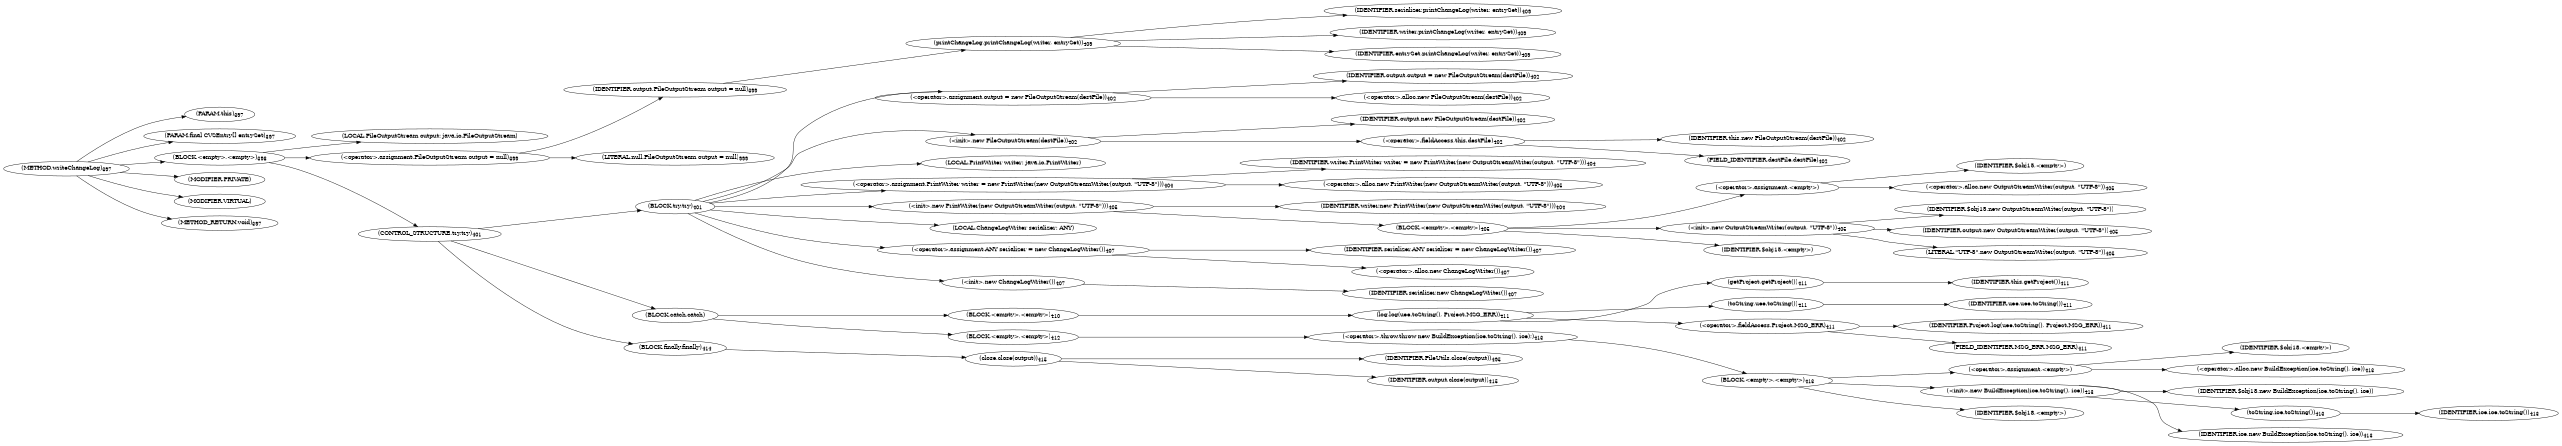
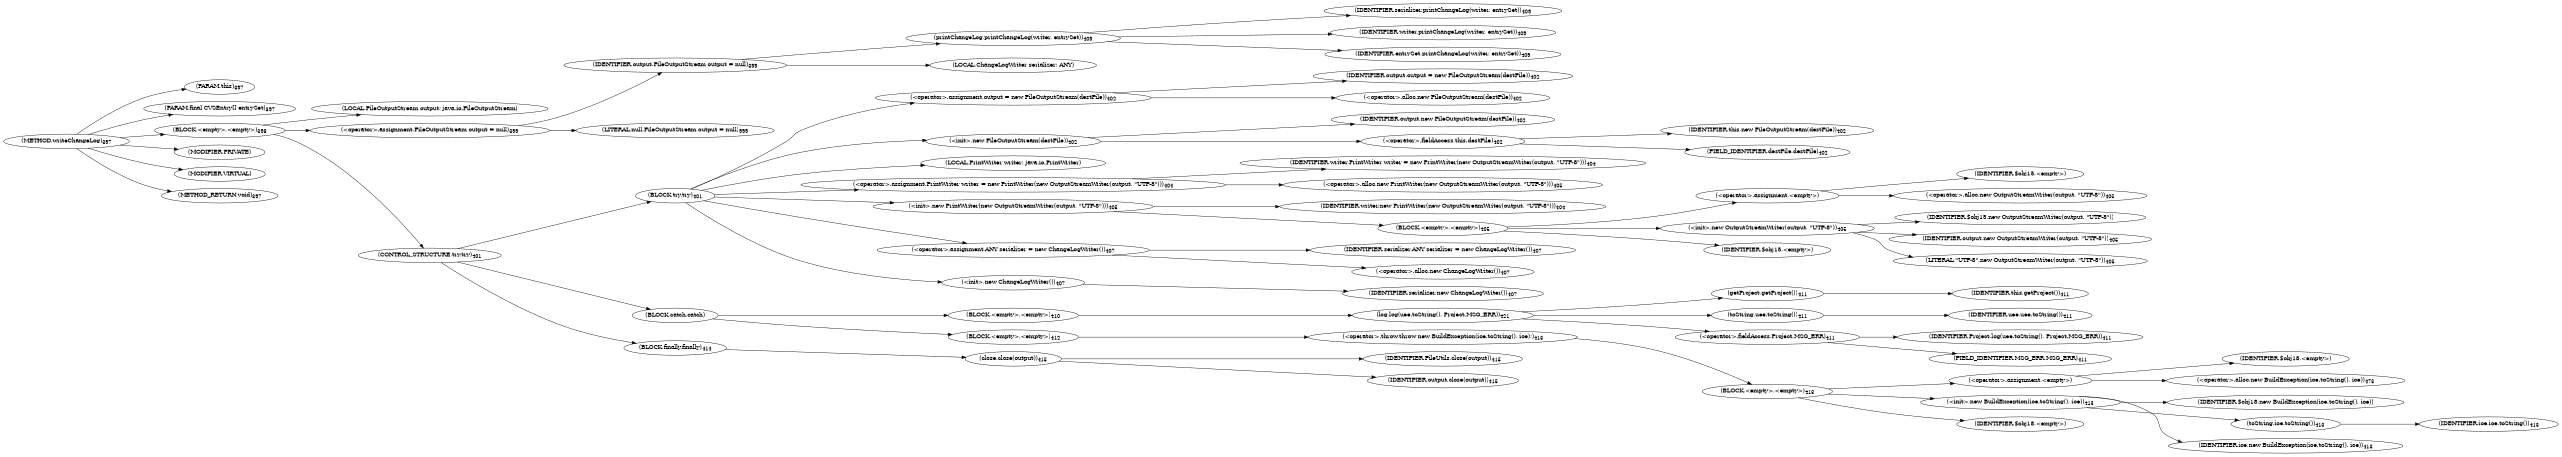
(822, 219) -> (856, 65)
(1505, 315) -> (1505, 315)
(1496, 358) -> (1496, 358)
(2370, 369) -> (2370, 380)
